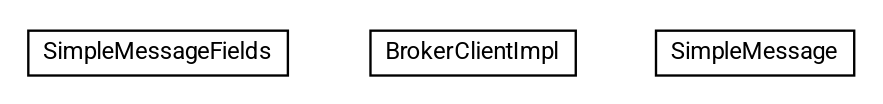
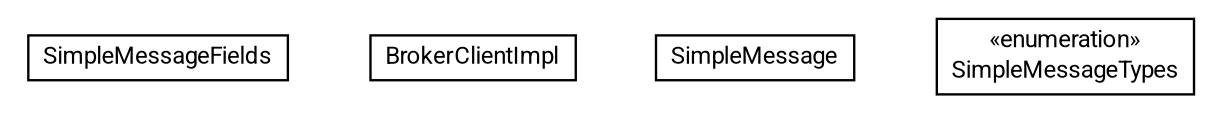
none -> (1064, 57)
